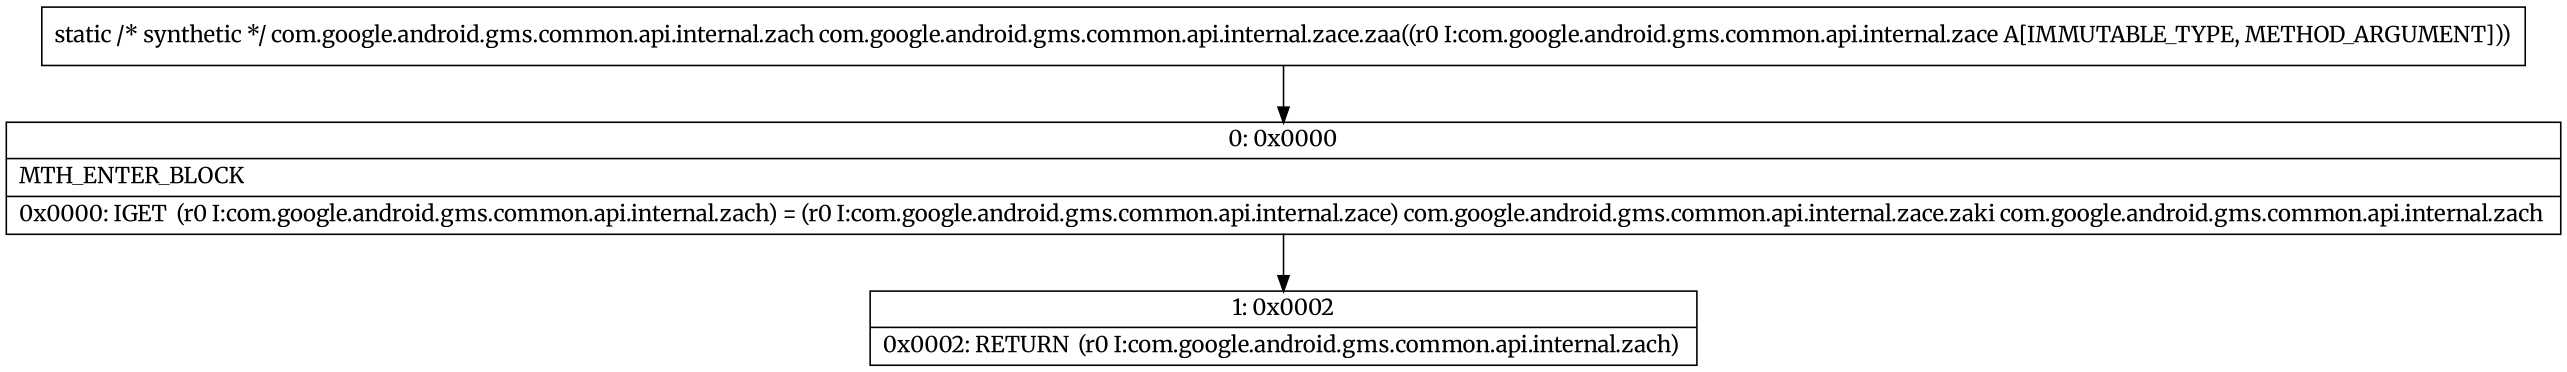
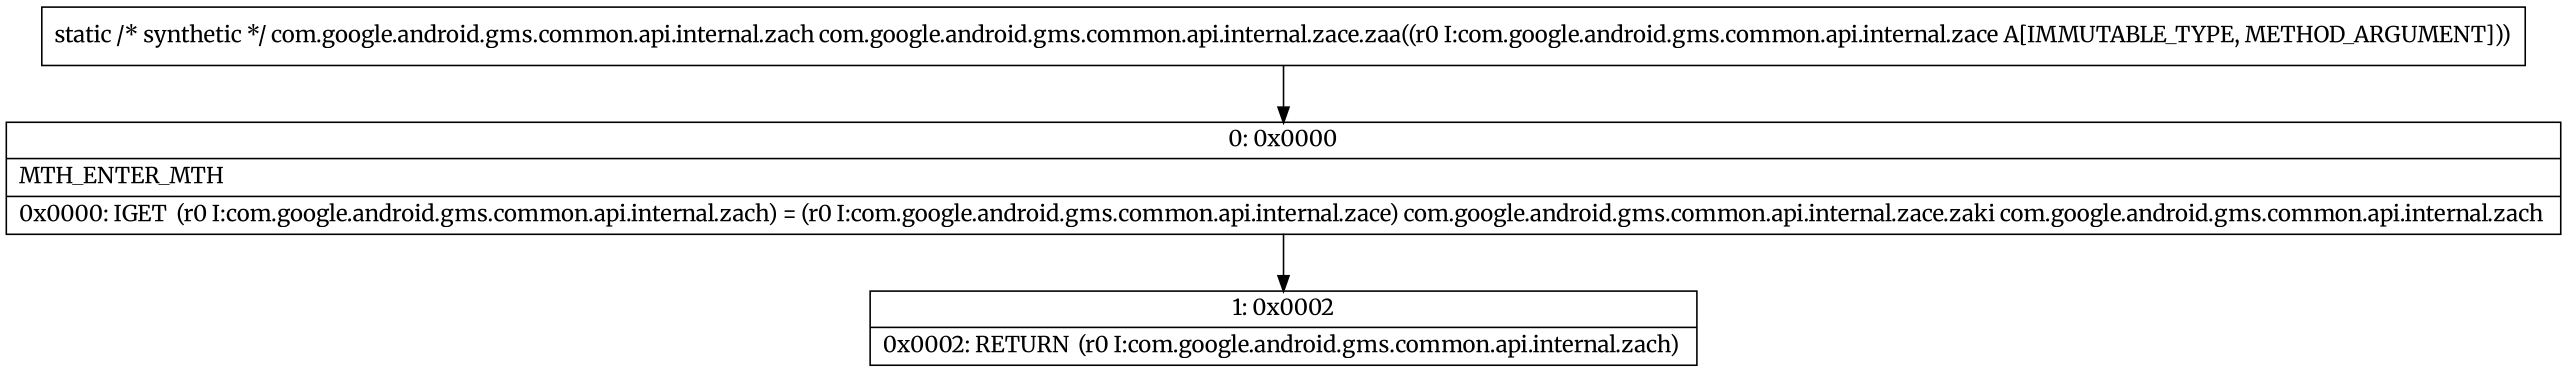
(132, 177) -> (121, 177)
